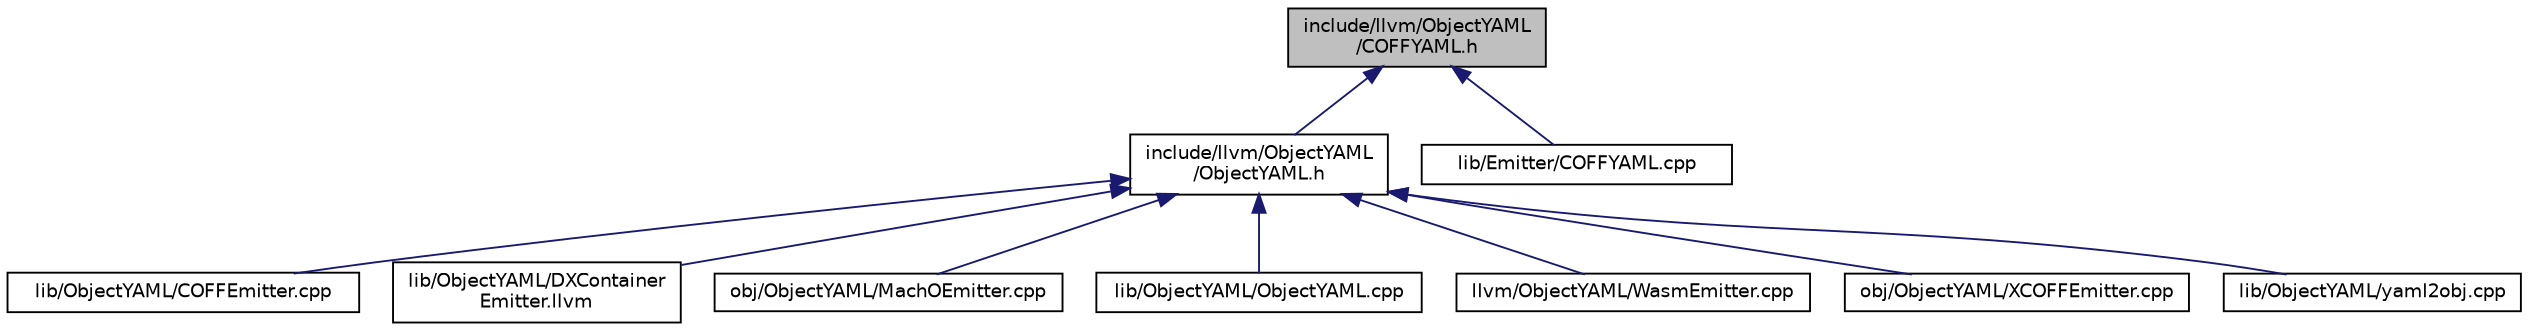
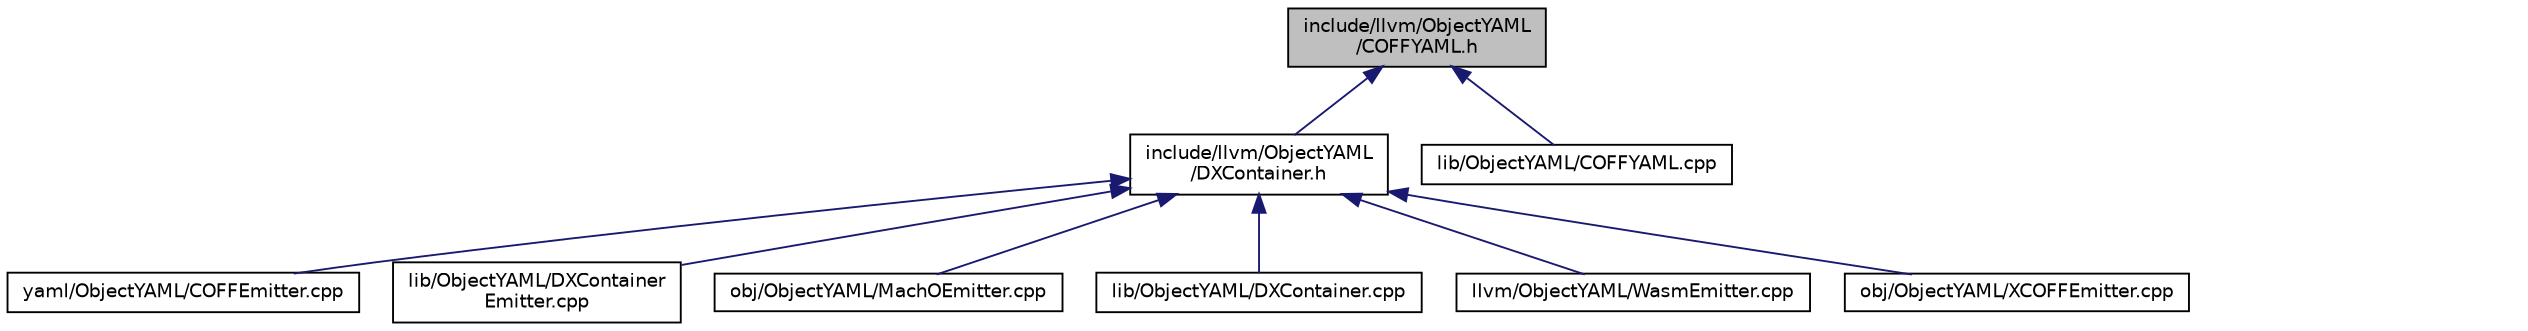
(1259, 165) -> (1259, 165)
(1577, 165) -> (1577, 165)
(183, 292) -> (183, 292)
(537, 292) -> (537, 292)
(1259, 292) -> (1259, 292)
(2372, 292) -> none
